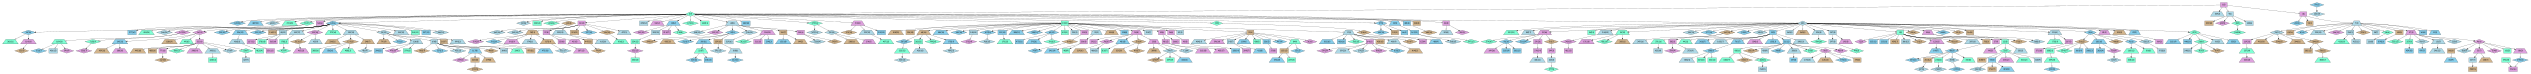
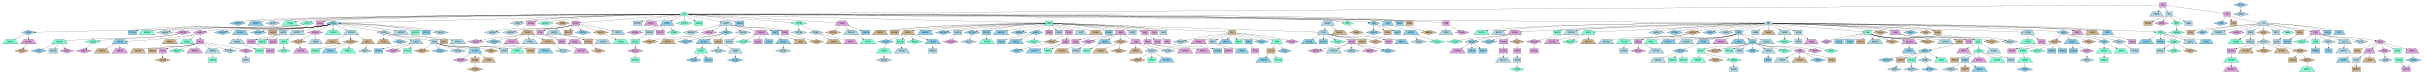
(537, 23) -> (531, 23)
(2303, 28) -> (2264, 36)
(783, 32) -> (775, 32)
(1065, 32) -> (1049, 32)
(1415, 32) -> (1411, 32)
(809, 37) -> (783, 46)
(1091, 37) -> (1067, 36)
(1378, 38) -> (1326, 27)
(1199, 42) -> (1181, 42)
(1906, 42) -> (1875, 42)
(2472, 46) -> (2385, 55)
(246, 51) -> (246, 51)
(951, 51) -> (933, 51)
none -> (1729, 51)
